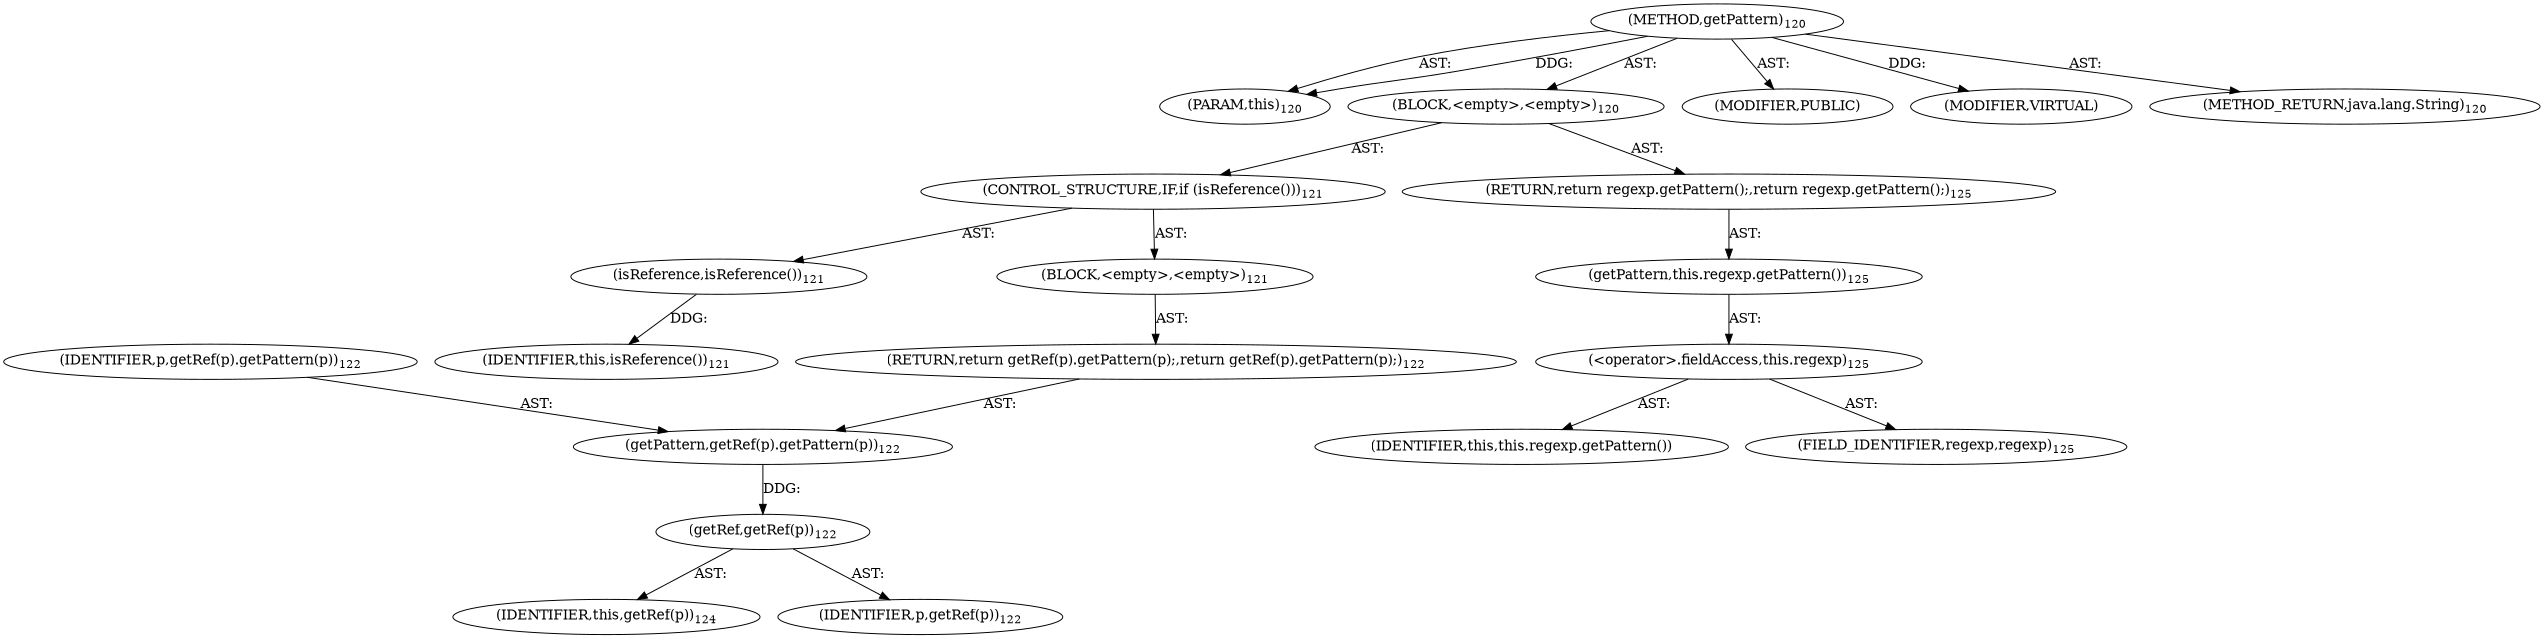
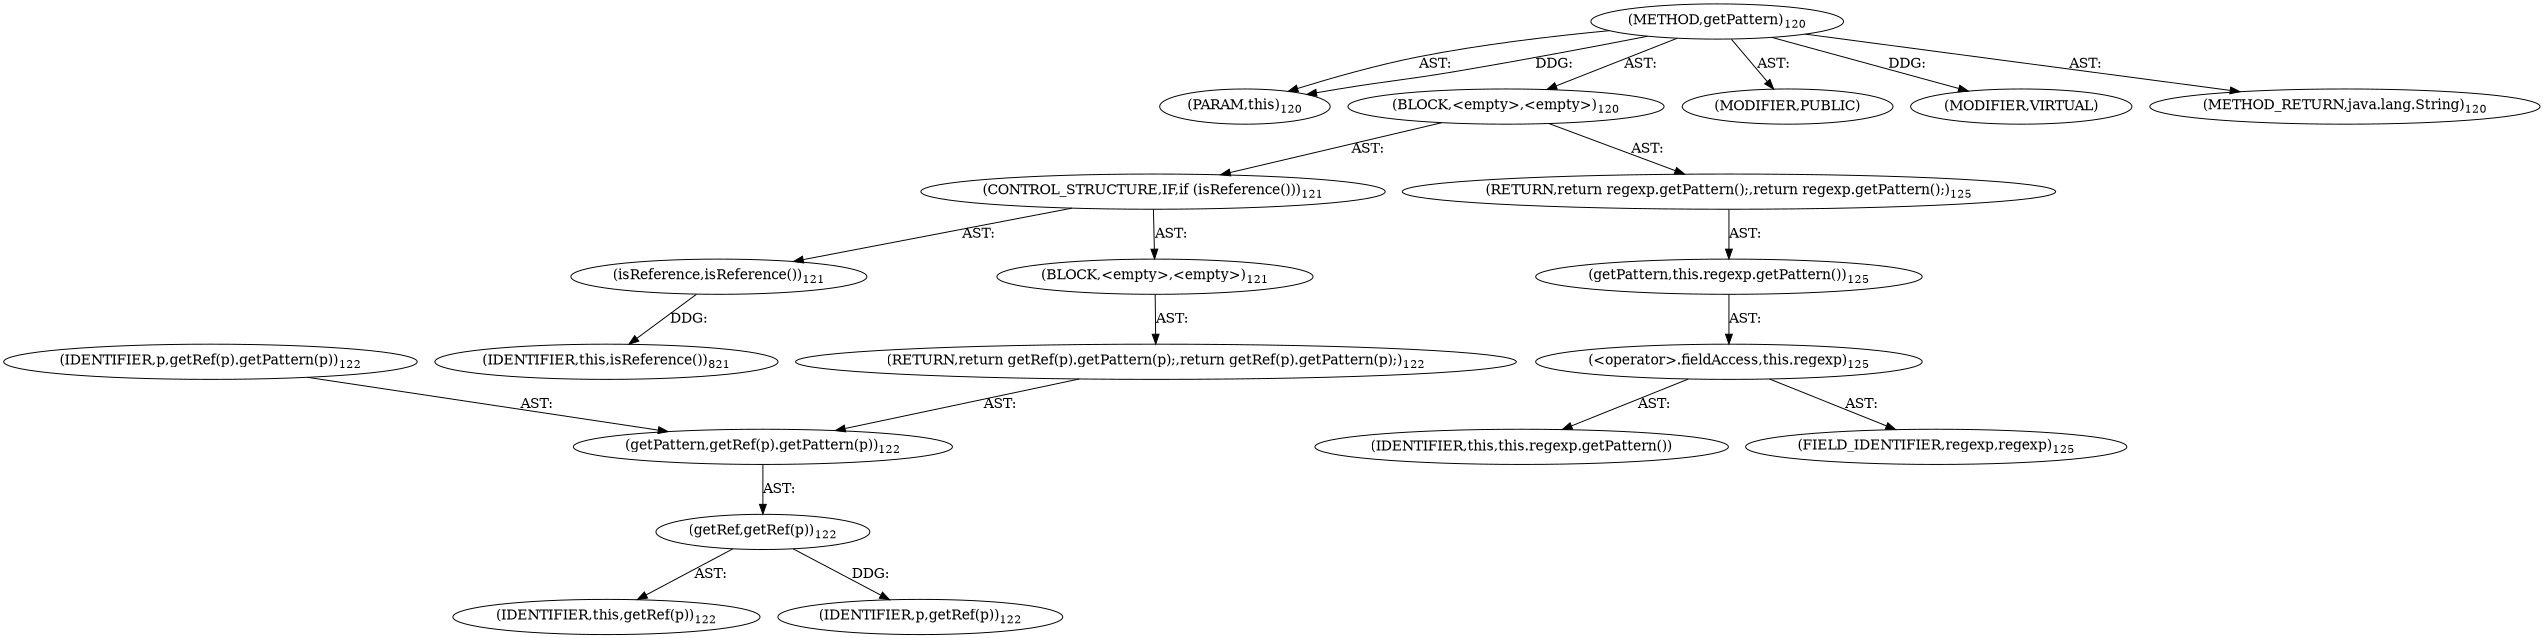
(719, 360) -> (719, 360)
(784, 489) -> (781, 489)
(870, 574) -> (873, 574)
(706, 616) -> (706, 616)
